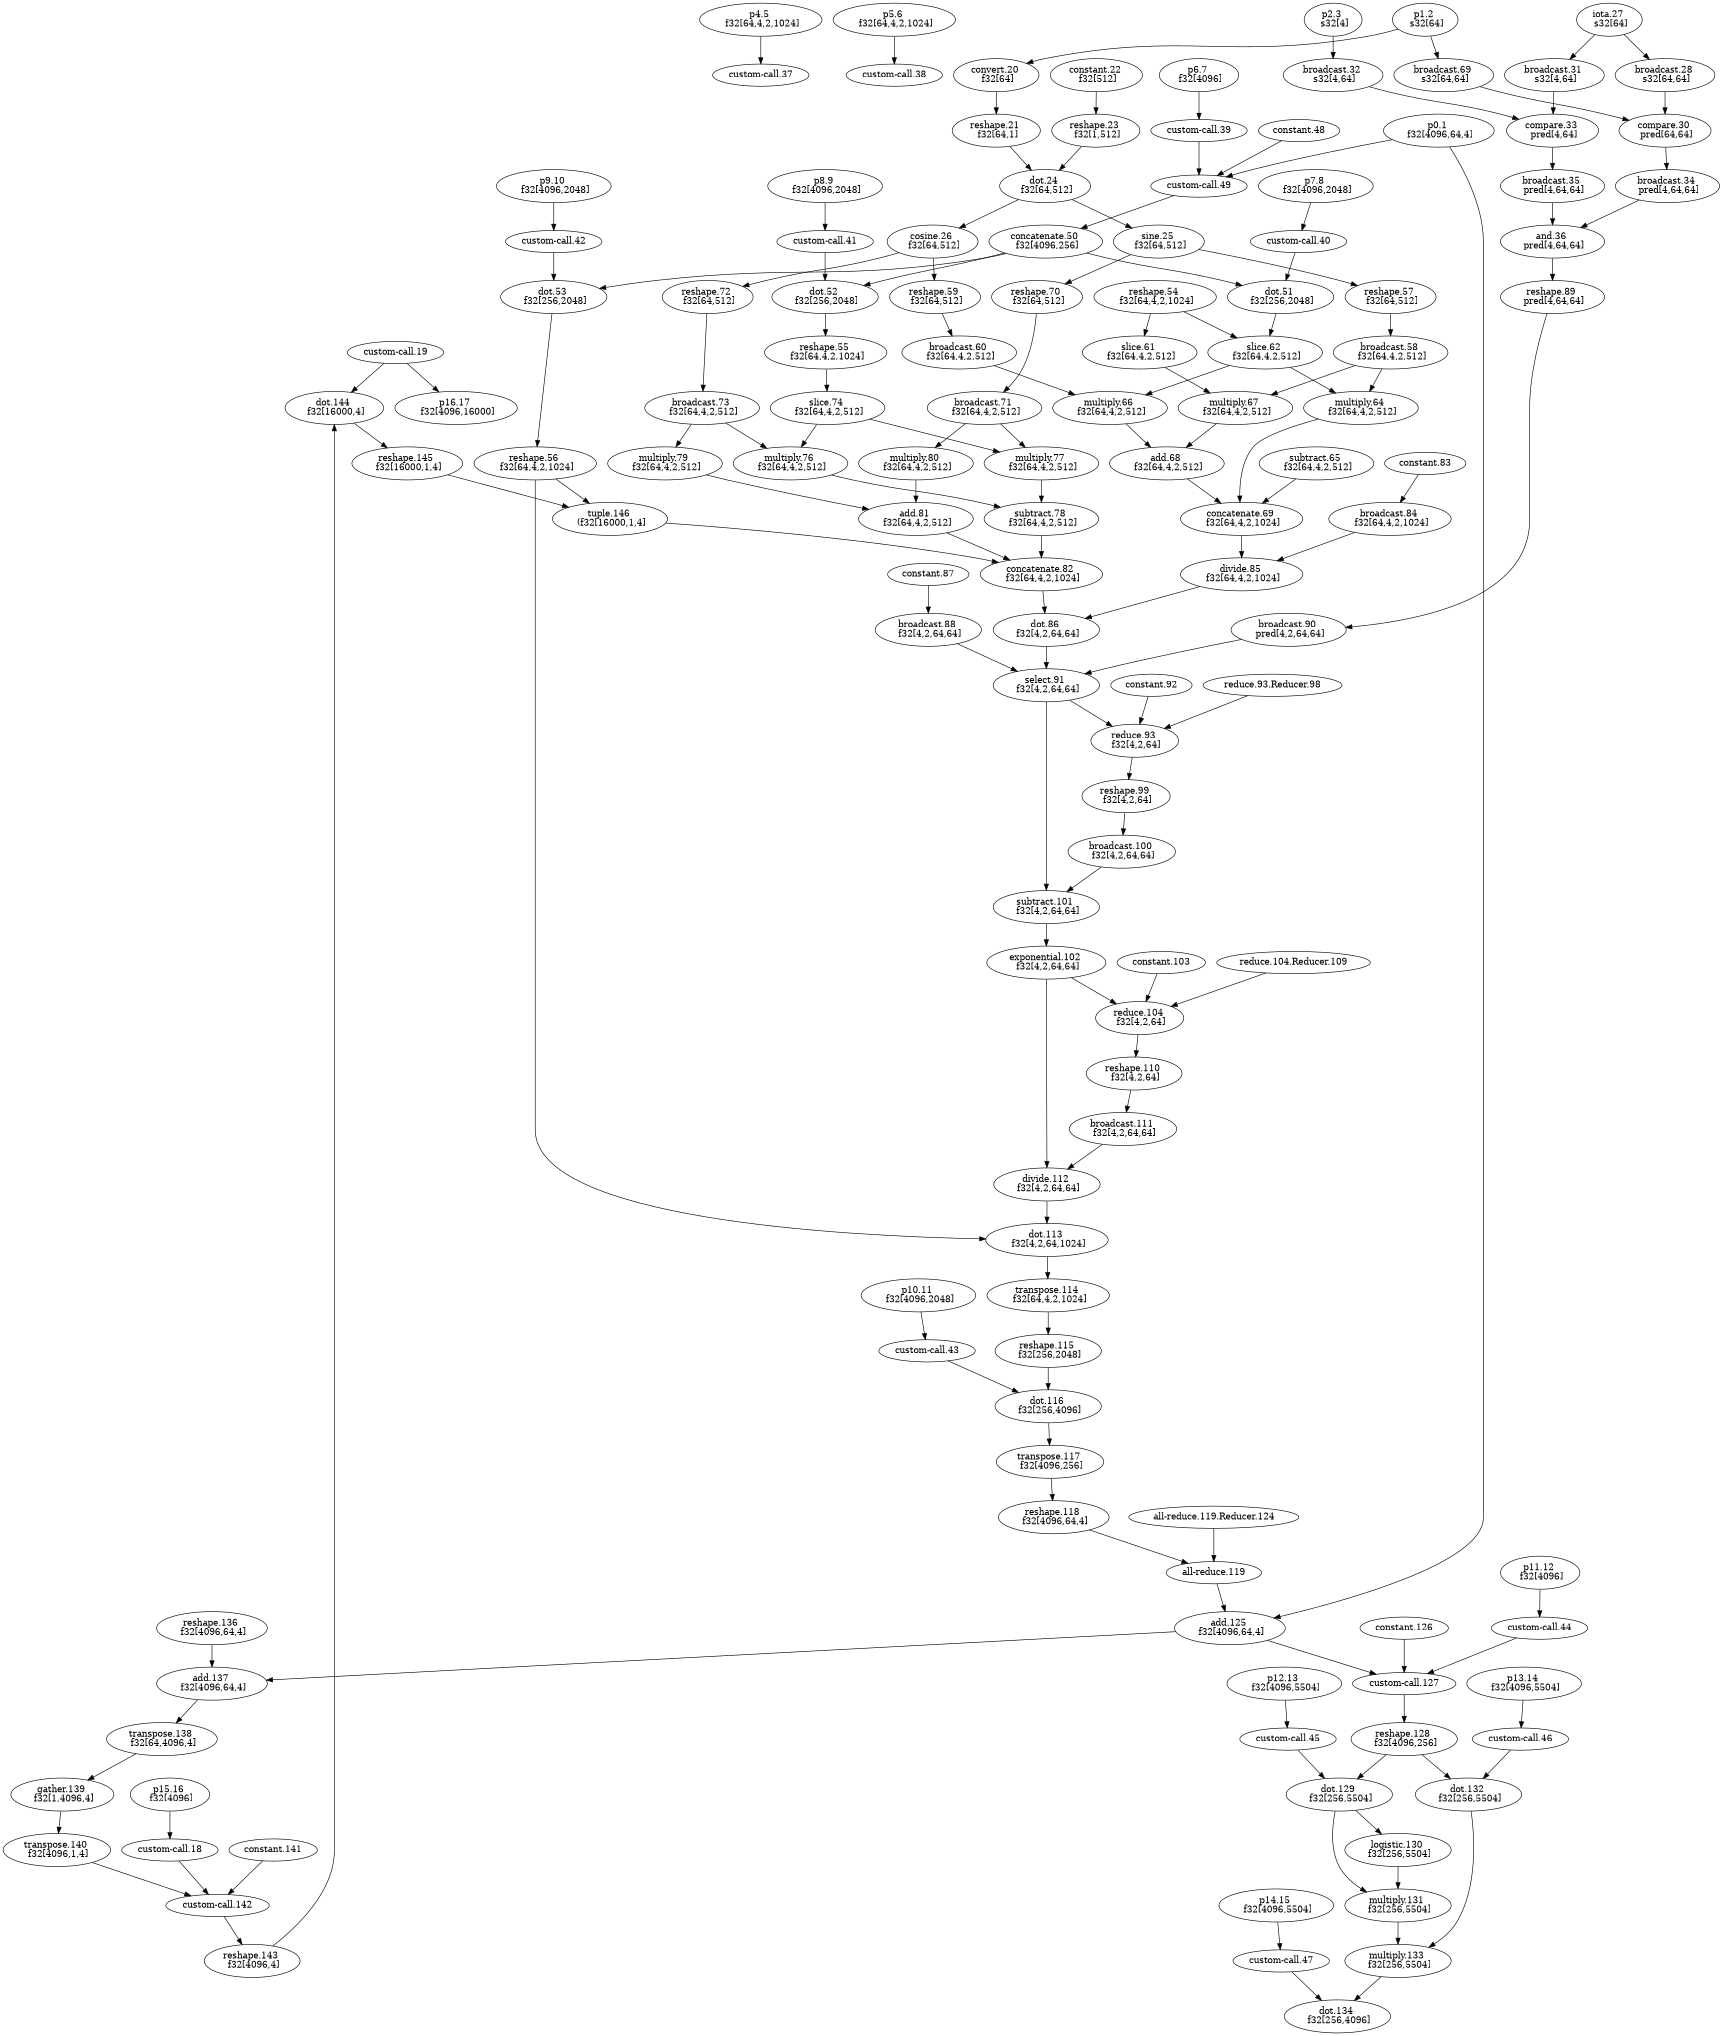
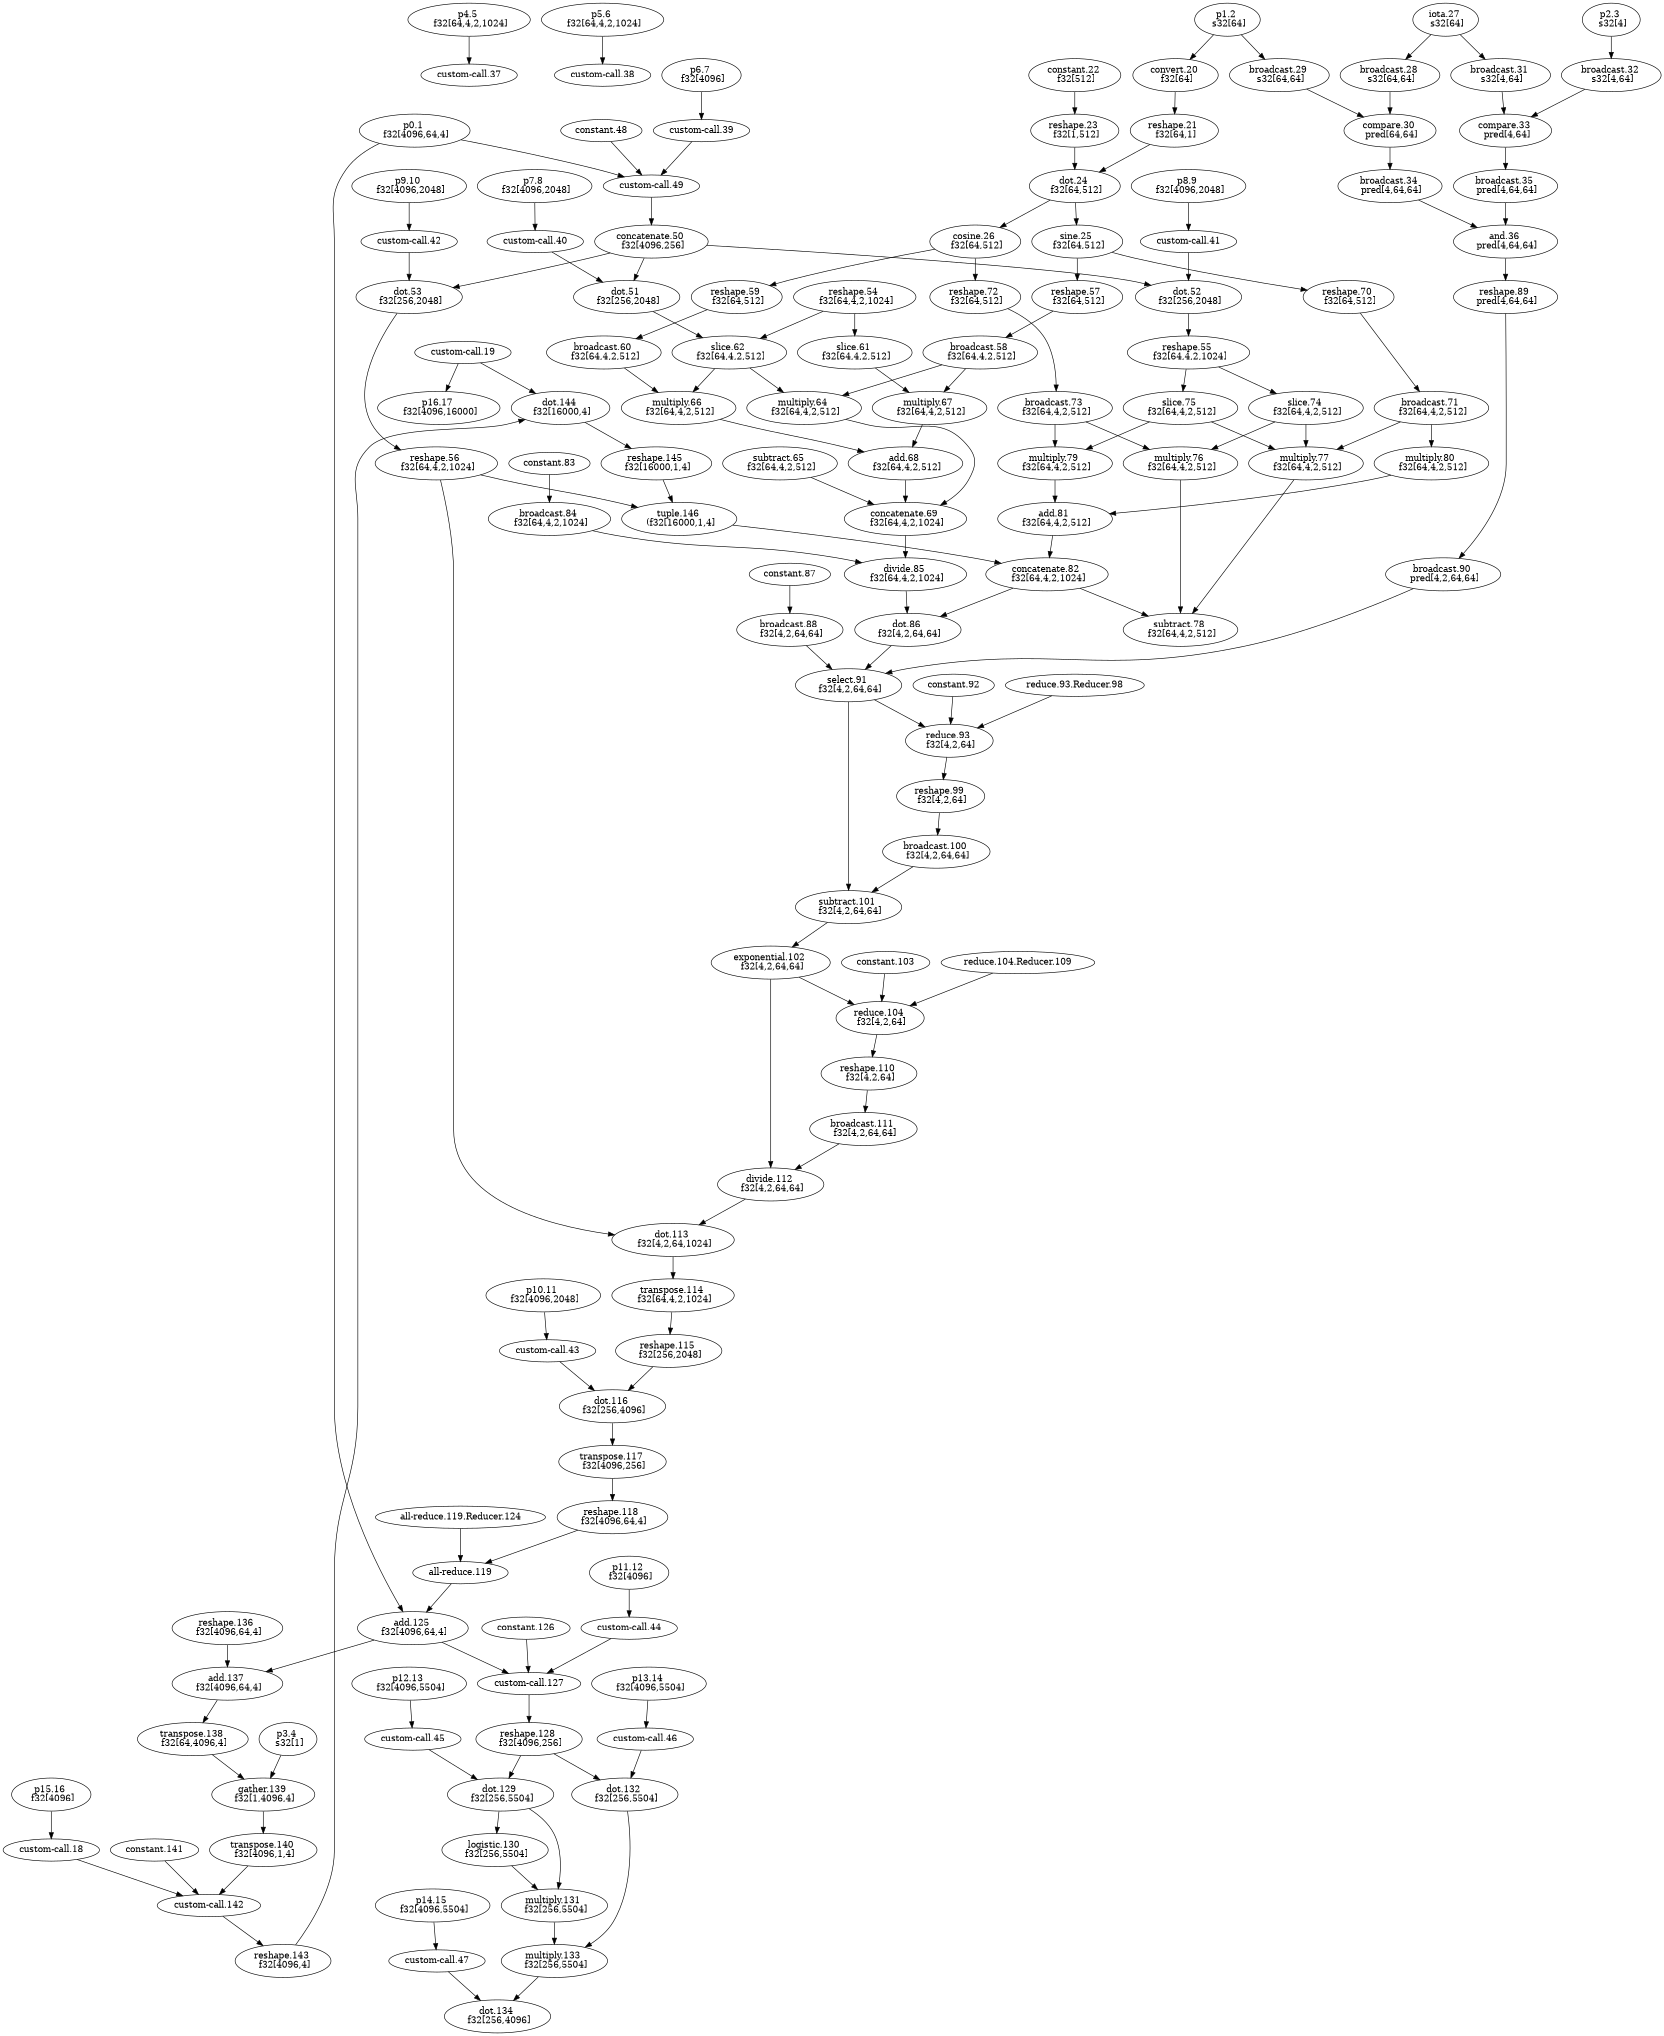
(1444, 75) -> (1279, 75)
none -> (1180, 408)
(1041, 544) -> (1111, 601)
none -> (288, 1739)
